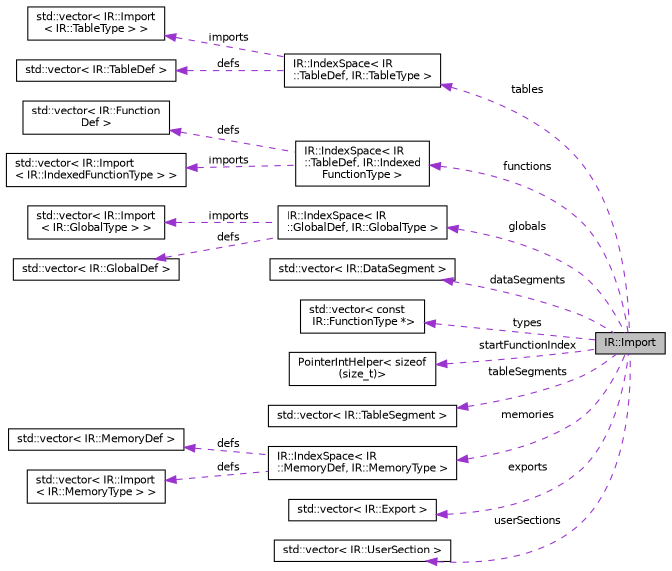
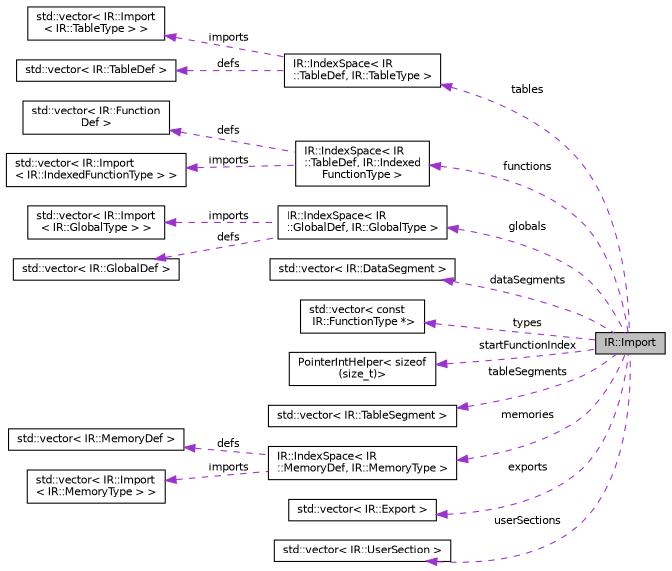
(227, 468) -> (227, 468)
